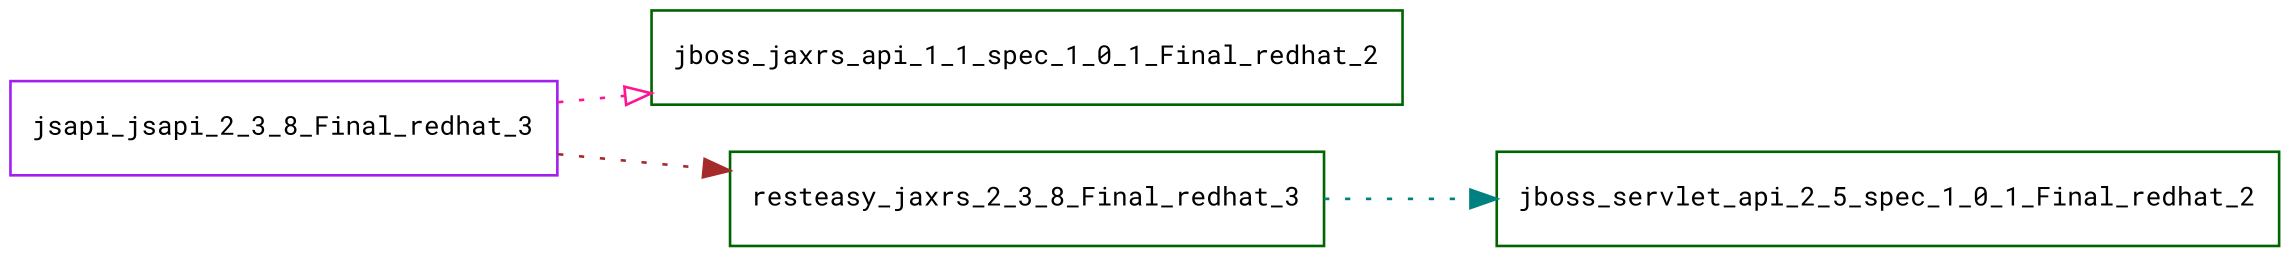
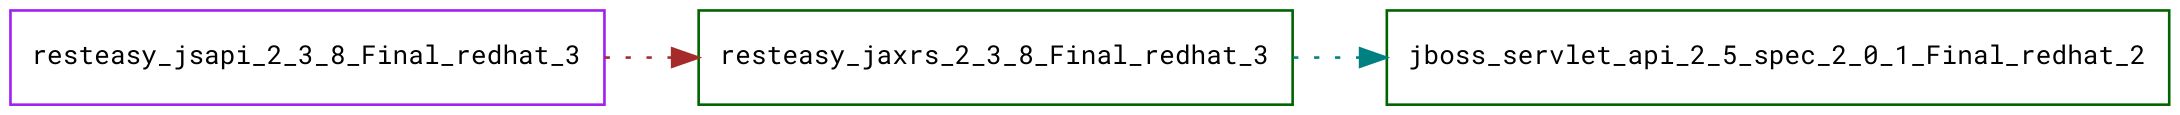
(1027, 58) -> none
(284, 128) -> (307, 58)
(1888, 199) -> (1778, 58)
